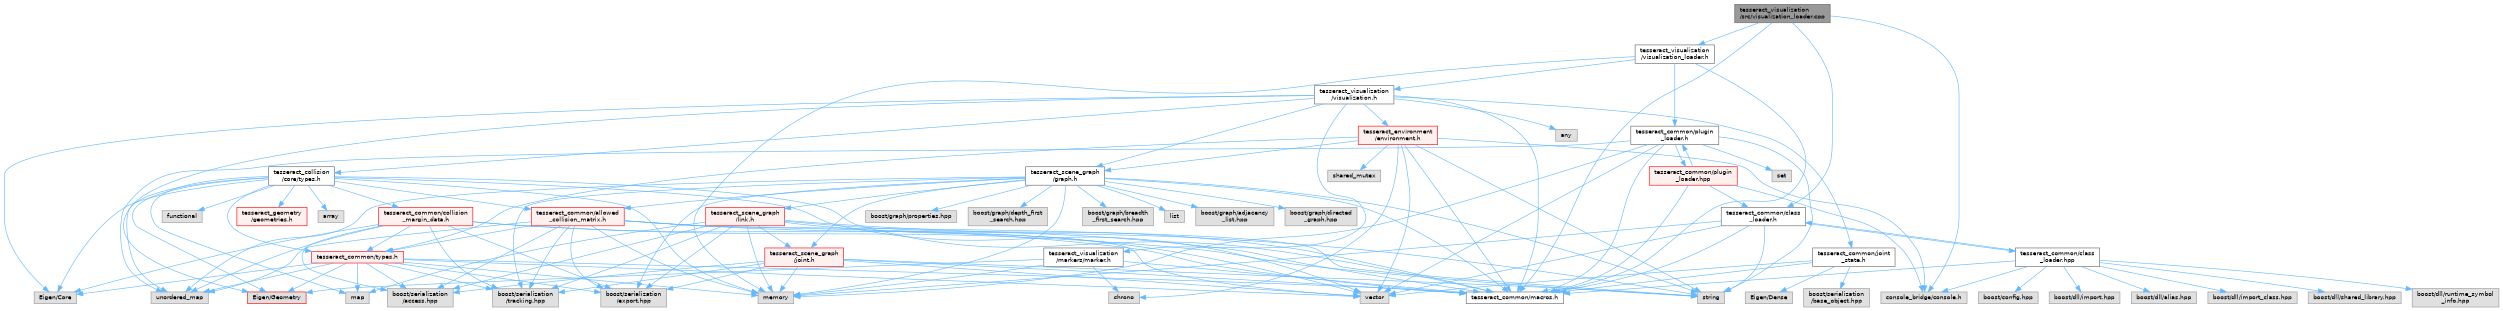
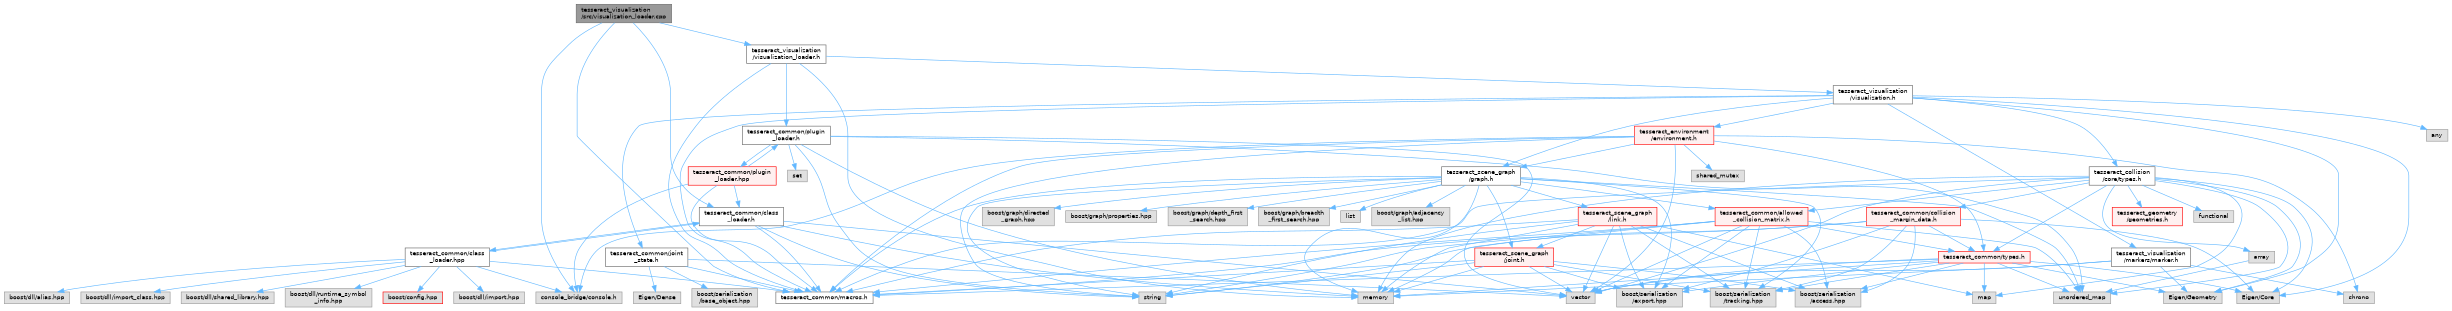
(1620, 224) -> none
(288, 252) -> (2180, 276)
(1216, 270) -> (1856, 271)
(277, 298) -> (2193, 298)
(2008, 298) -> (413, 298)
